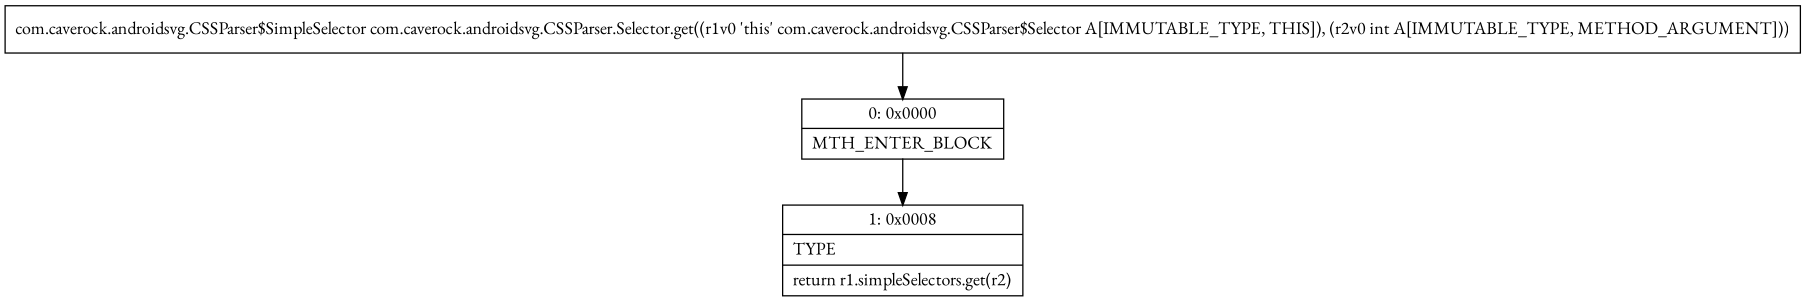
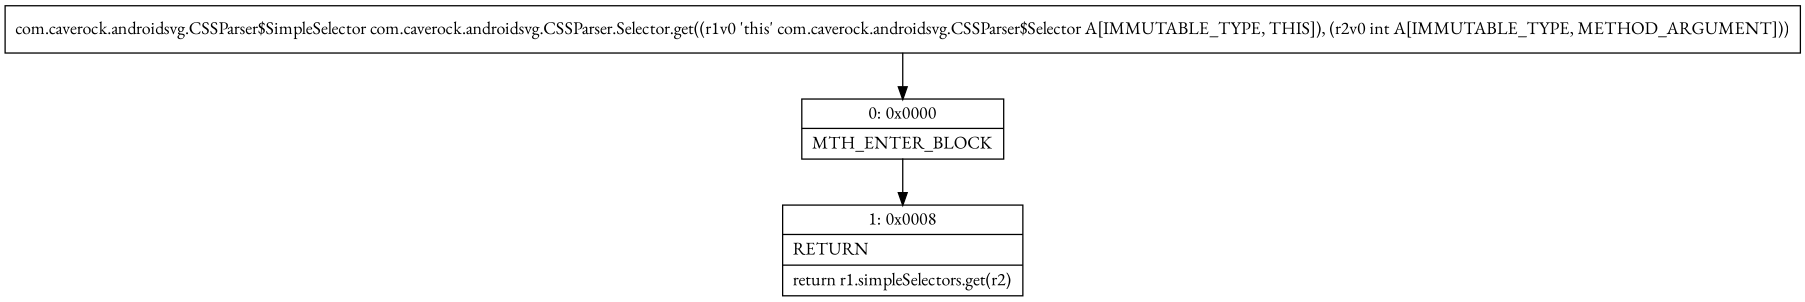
(815, 249) -> (831, 249)
